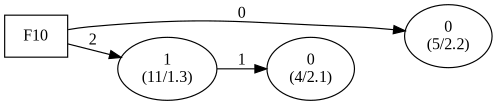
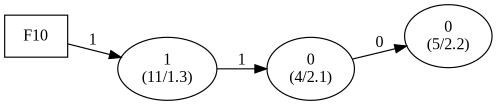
(231, 21) -> (374, 54)
(93, 40) -> (93, 40)
